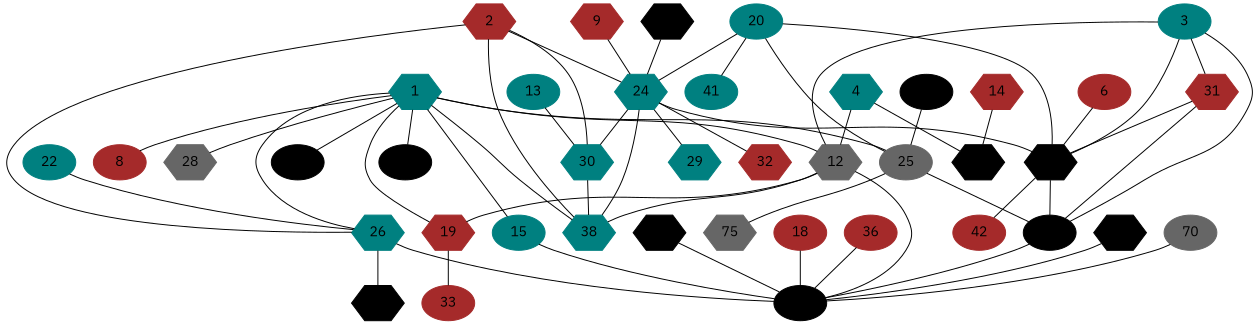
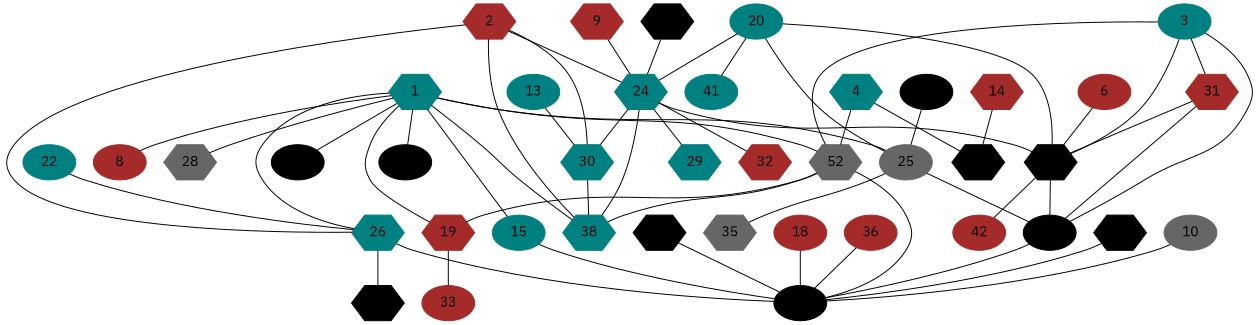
(835, 162) -> (835, 162)
(730, 233) -> (730, 233)
(1190, 233) -> (1190, 233)
